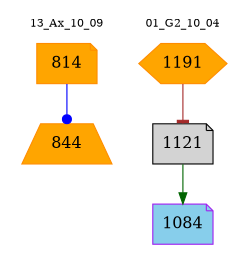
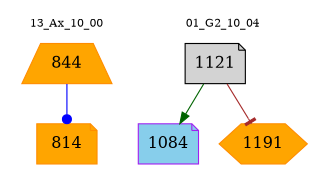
(67, 24) -> (67, 24)
(67, 99) -> (67, 99)
(183, 101) -> (238, 101)
